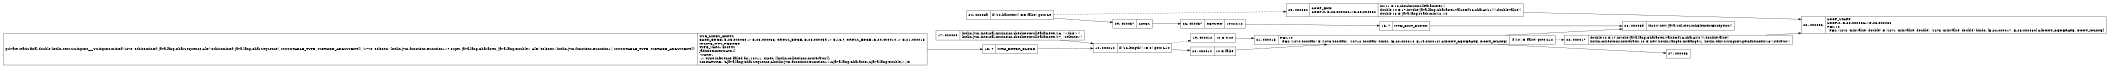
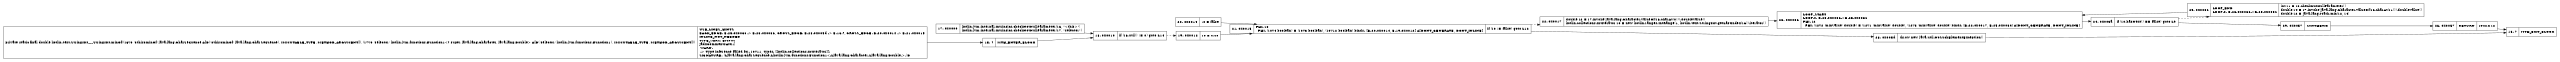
none -> (2085, 21)
(1145, 24) -> (2318, 26)
(1525, 26) -> (2245, 36)
(1145, 48) -> (1142, 35)
(1180, 50) -> none
(1678, 54) -> none
